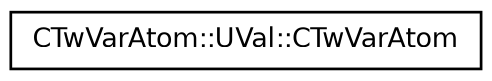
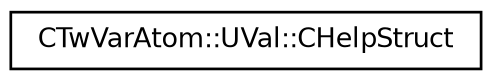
(246, 41) -> (246, 41)
